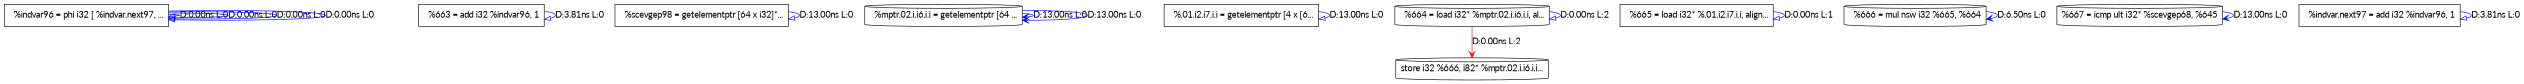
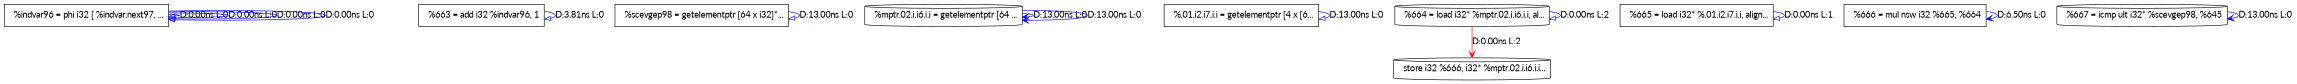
(1915, 15) -> (1915, 15)
(2140, 15) -> (2142, 15)
(2380, 15) -> none
(1472, 69) -> (1472, 69)
